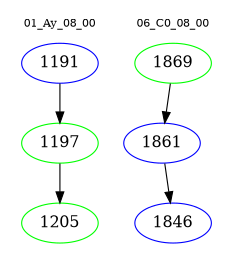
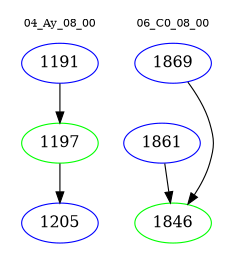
(60, 24) -> (60, 24)
(173, 63) -> (173, 63)
(168, 98) -> (213, 138)
(60, 223) -> (60, 223)
(173, 223) -> (173, 223)
